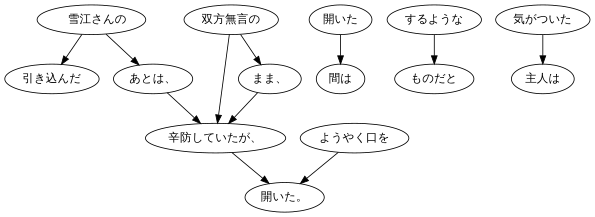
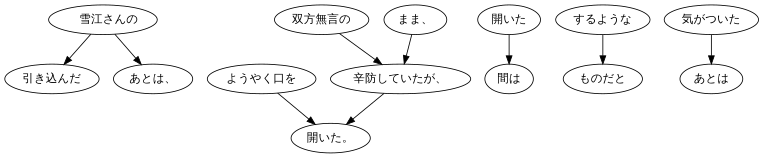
(248, 46) -> none
(543, 79) -> (711, 79)
(181, 105) -> none
